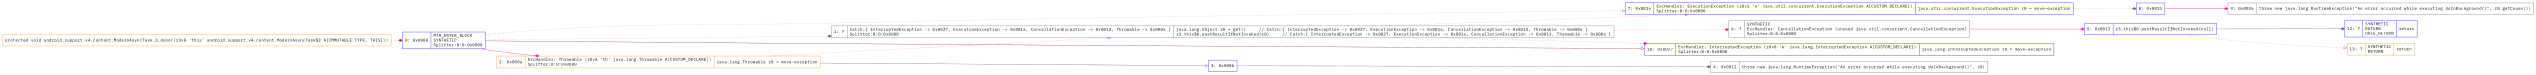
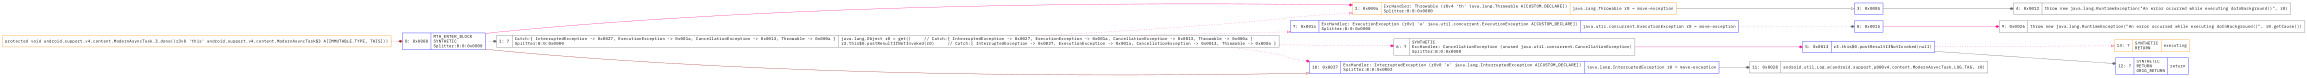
(1054, 19) -> none
(939, 47) -> (1197, 26)
(2404, 49) -> (2175, 46)
(1703, 52) -> (1368, 70)
none -> (1869, 67)
